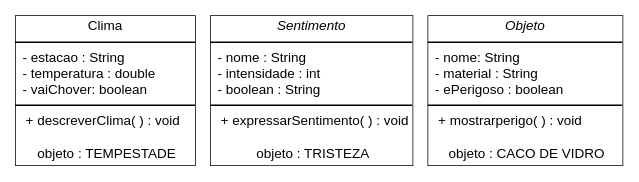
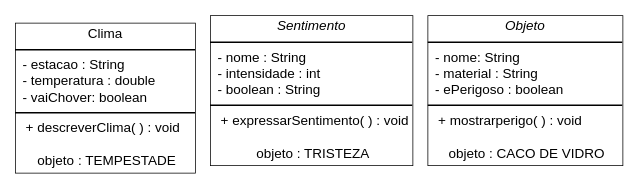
(105, 90) -> (105, 98)
